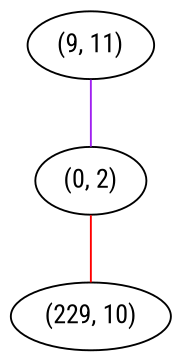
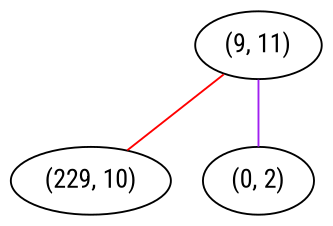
(91, 249) -> (176, 112)
